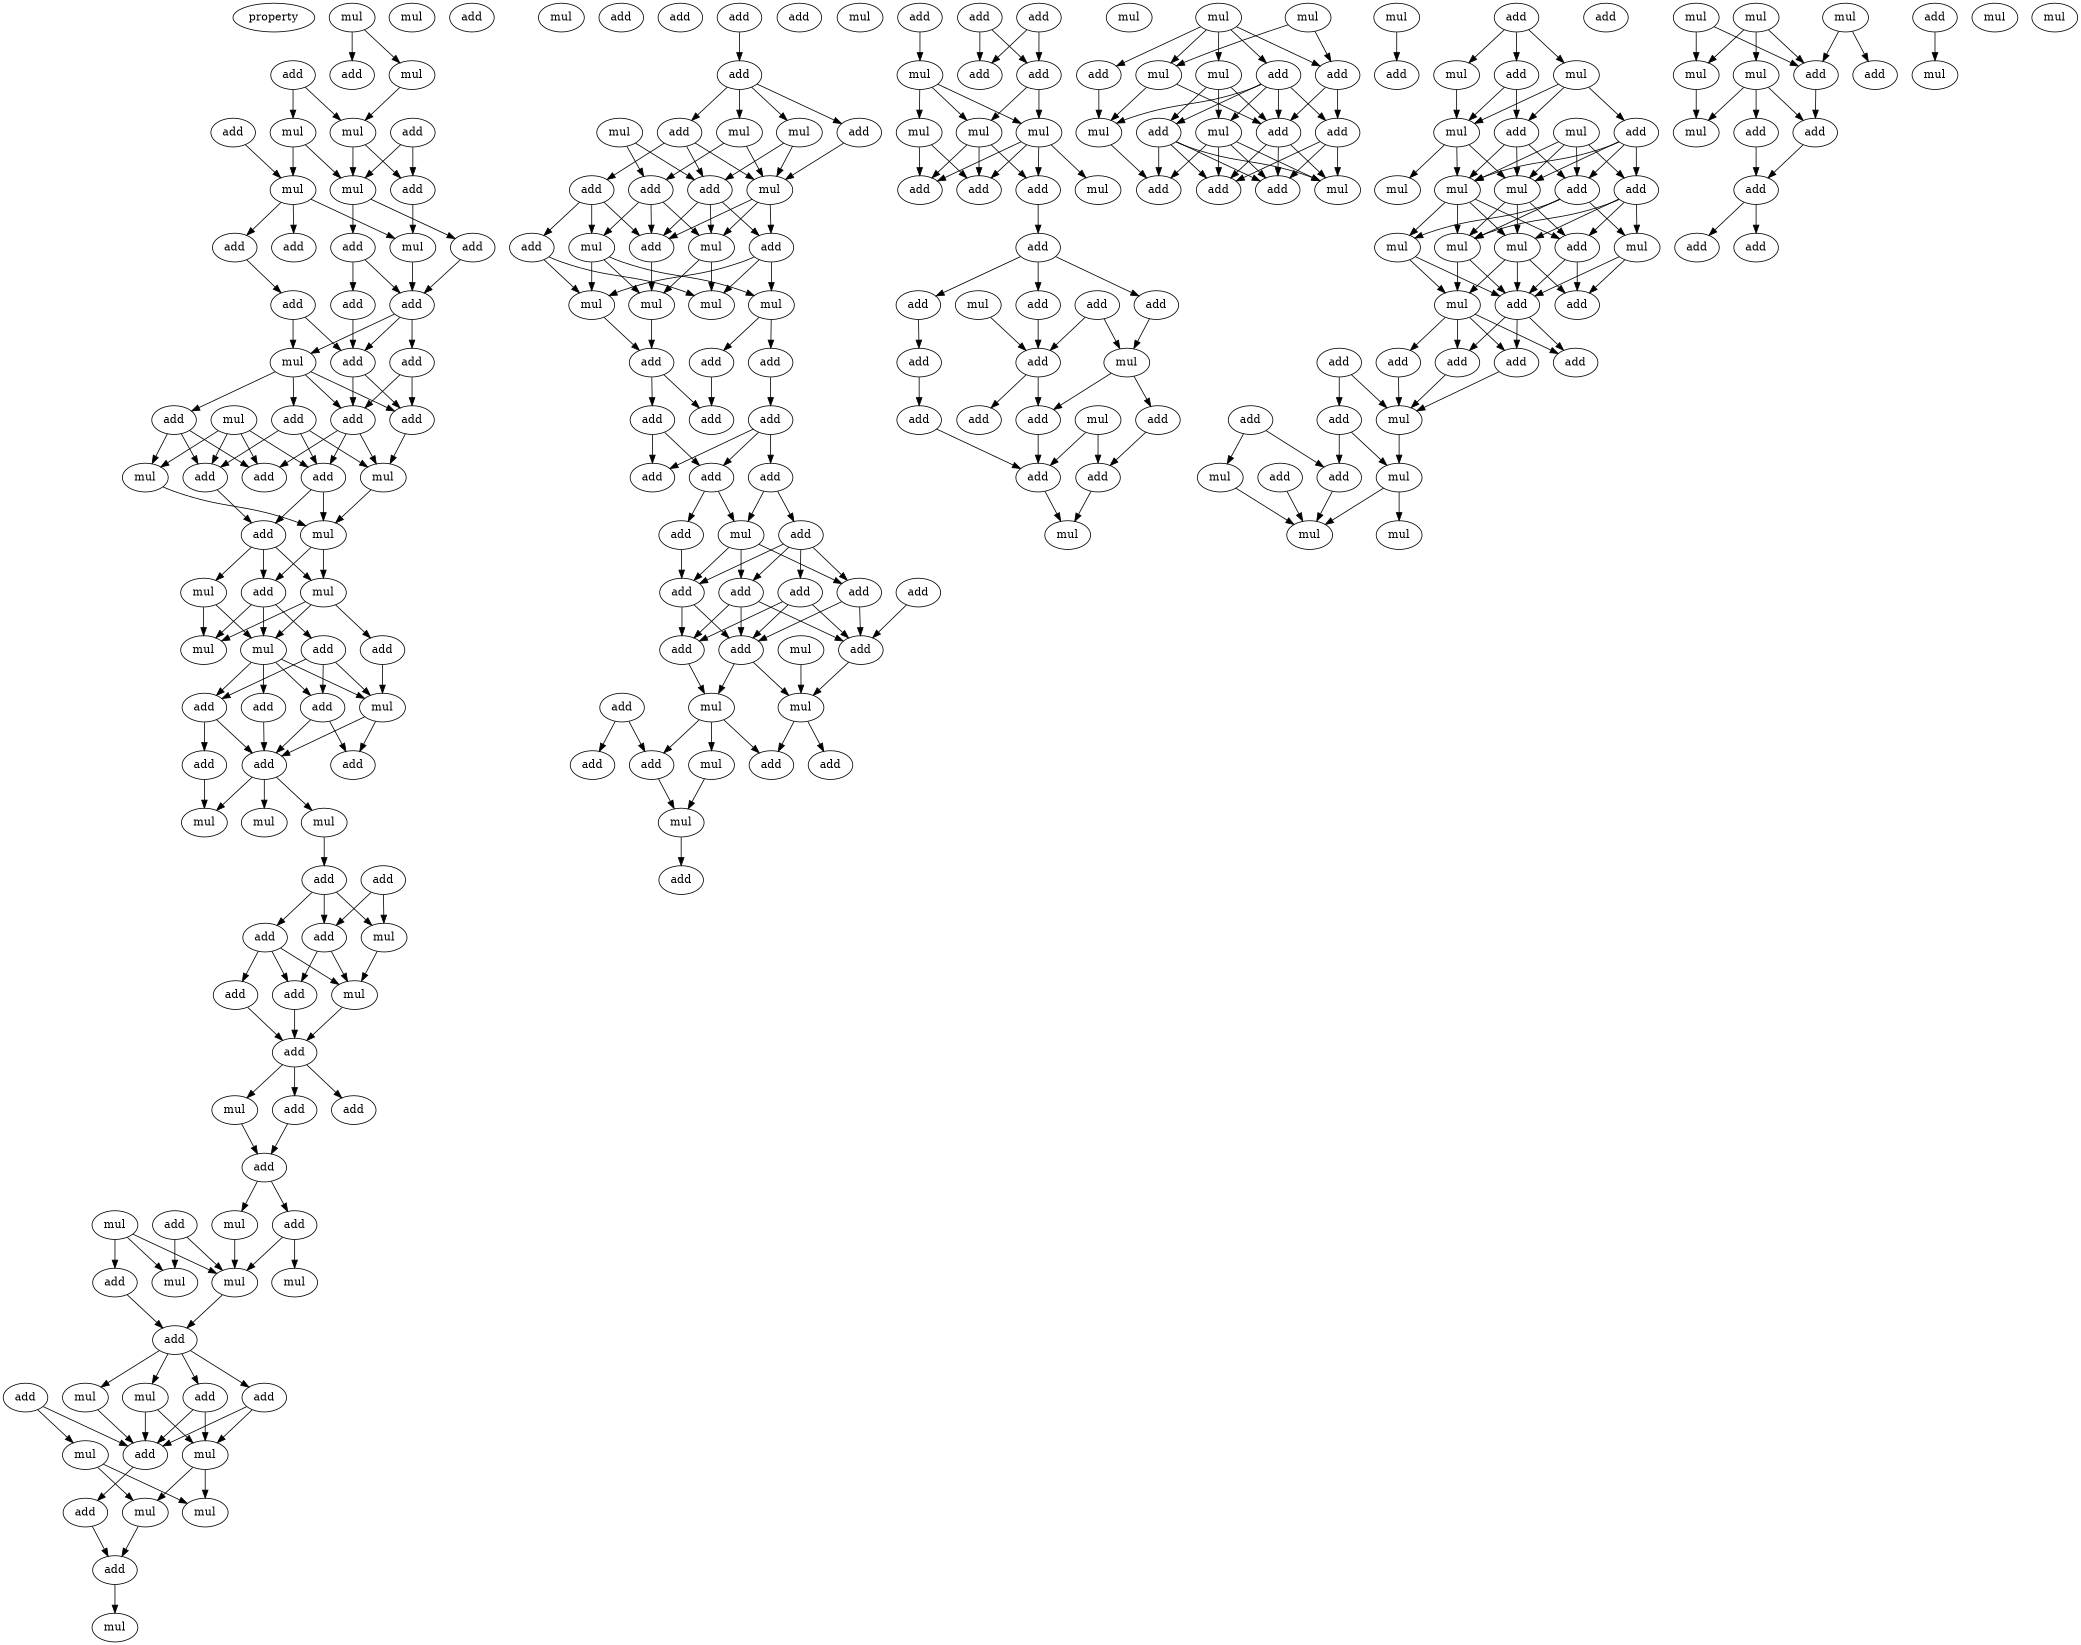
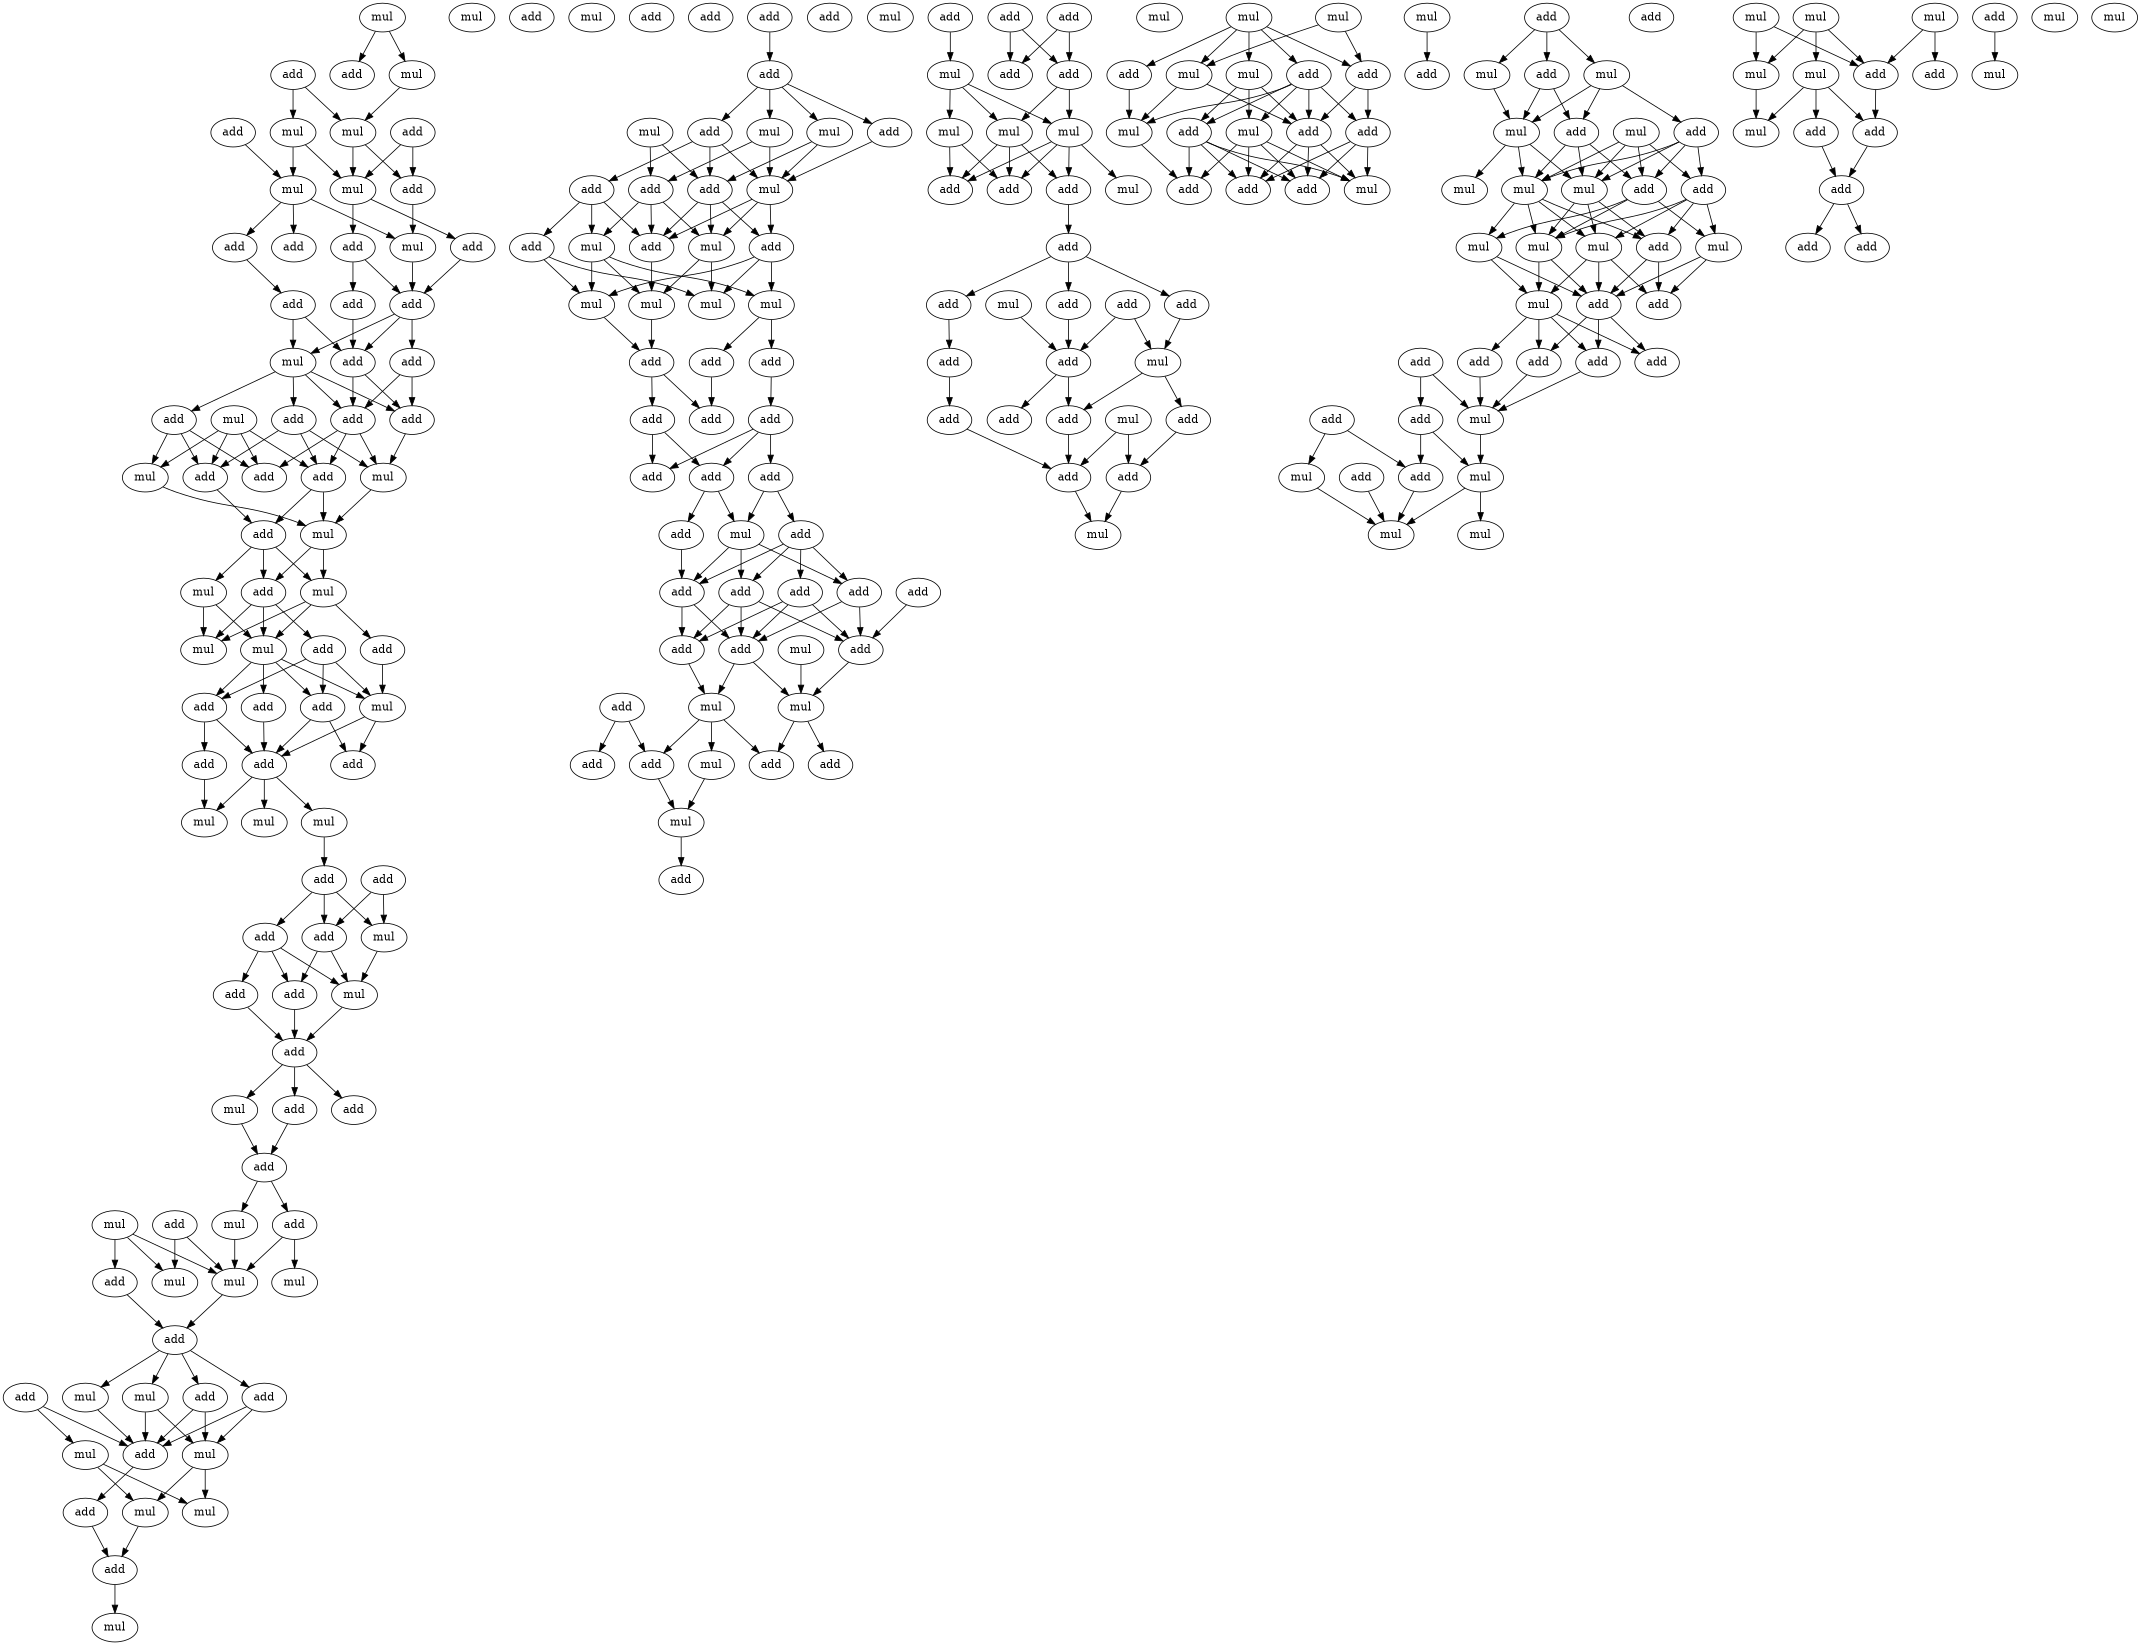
(274, 18) -> none
